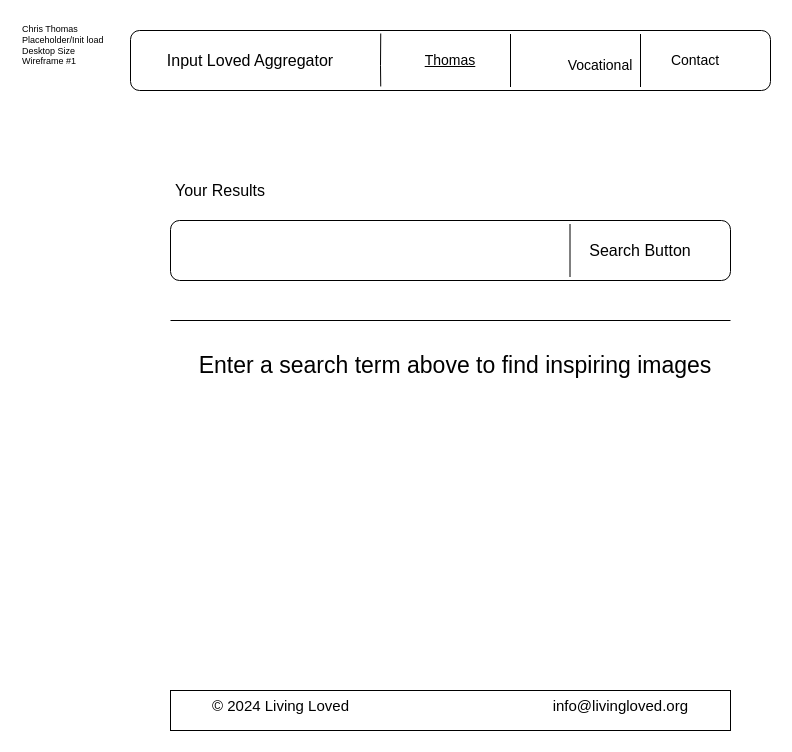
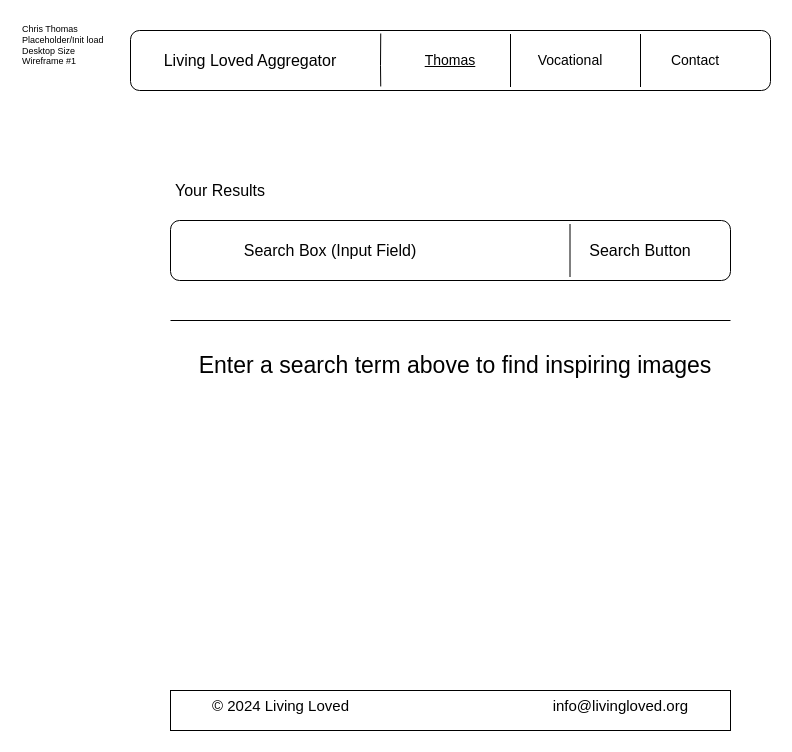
(251, 61) -> (251, 61)
(601, 66) -> (571, 61)
none -> (331, 251)
